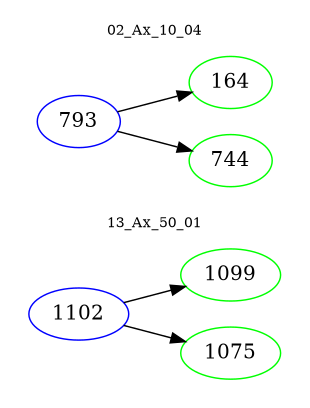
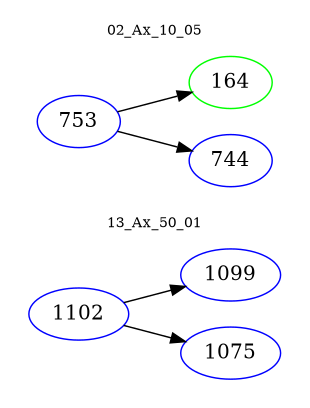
(155, 31) -> (155, 31)
(79, 122) -> (79, 122)
(231, 161) -> (231, 161)
(231, 275) -> (231, 275)
(231, 353) -> (231, 353)
